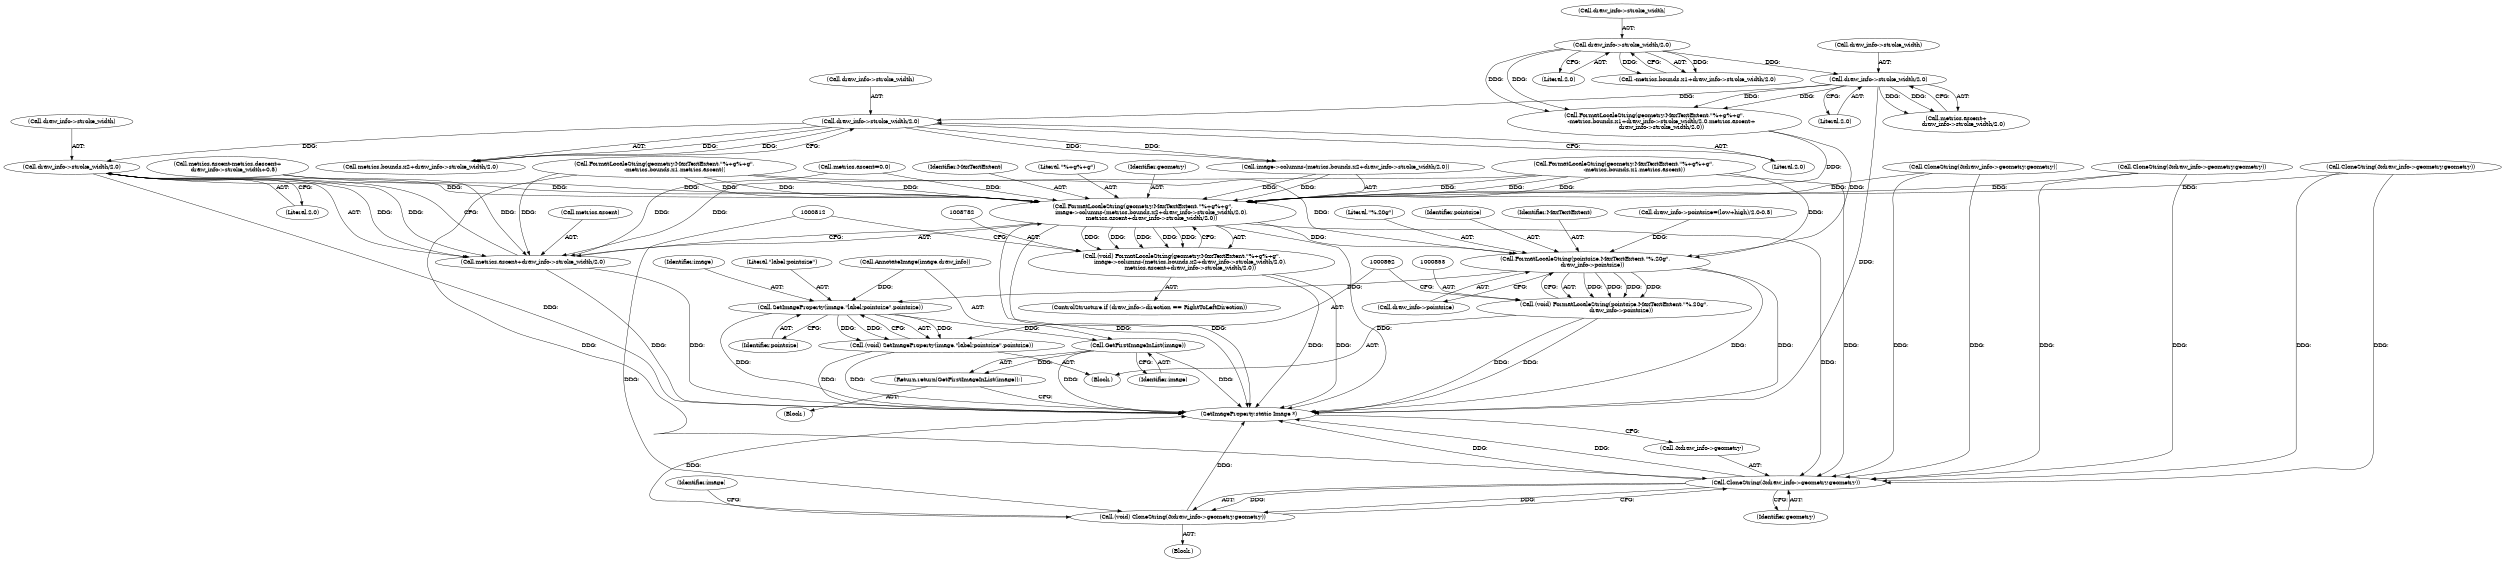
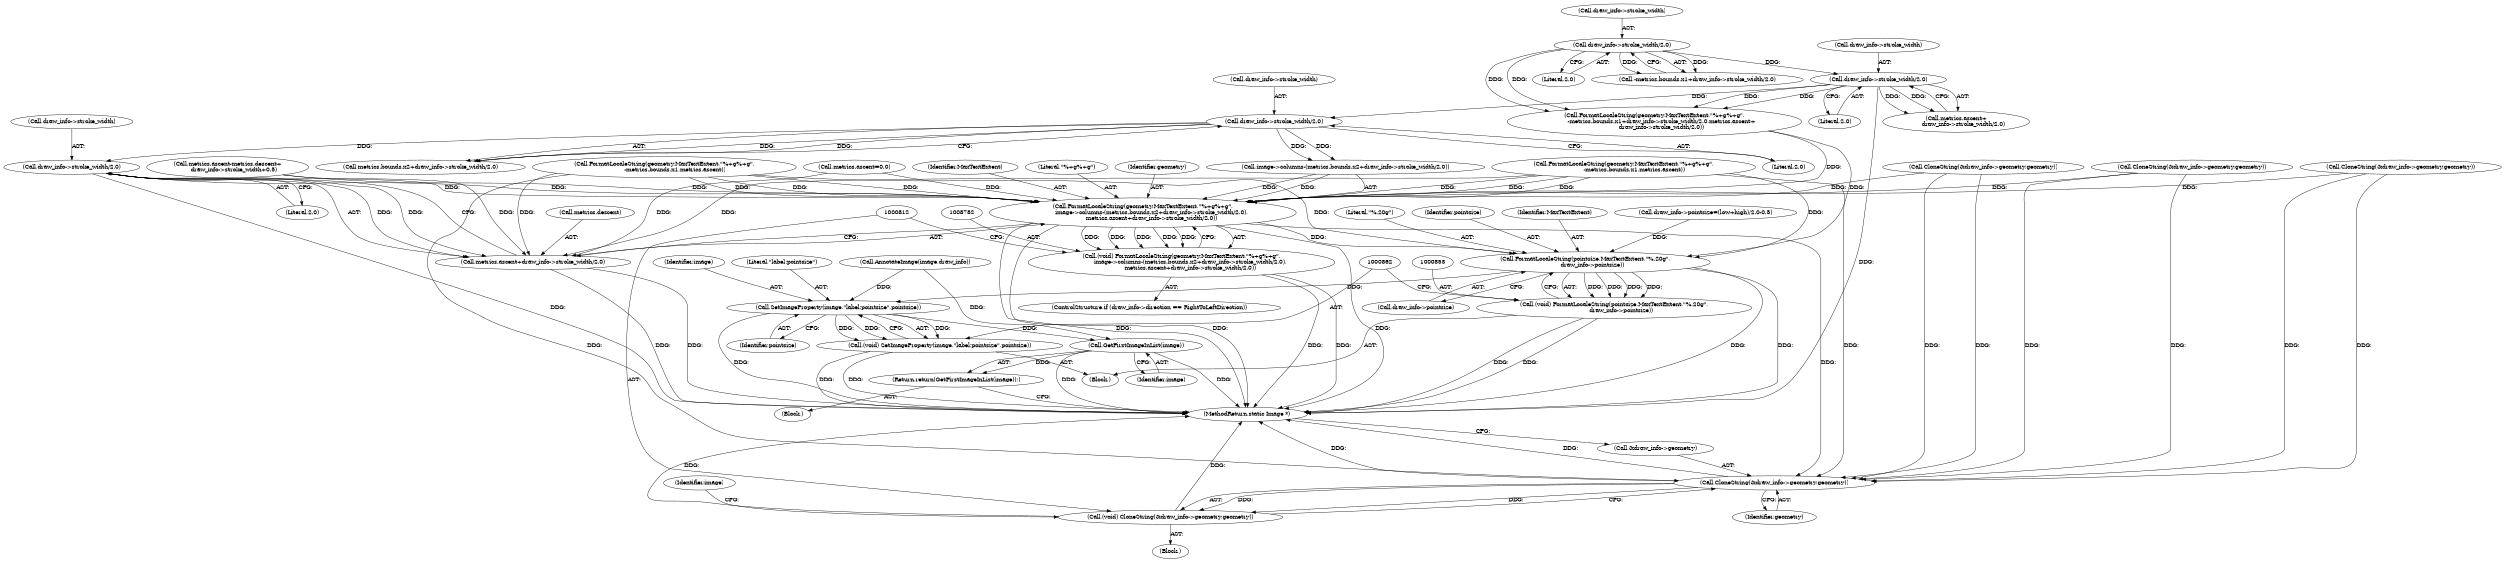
(590, 213) -> (590, 213)
(979, 308) -> (978, 308)
(633, 380) -> (635, 380)
(1249, 414) -> (1247, 414)
